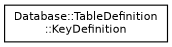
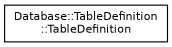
(86, 24) -> (86, 24)
